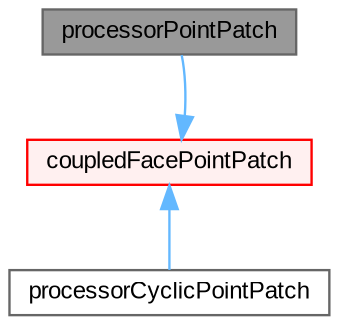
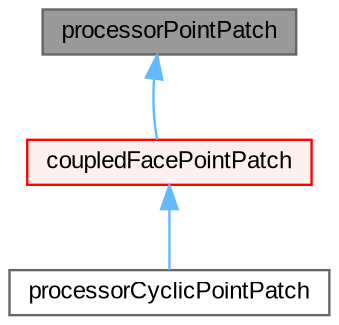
(185, 85) -> (154, 109)
